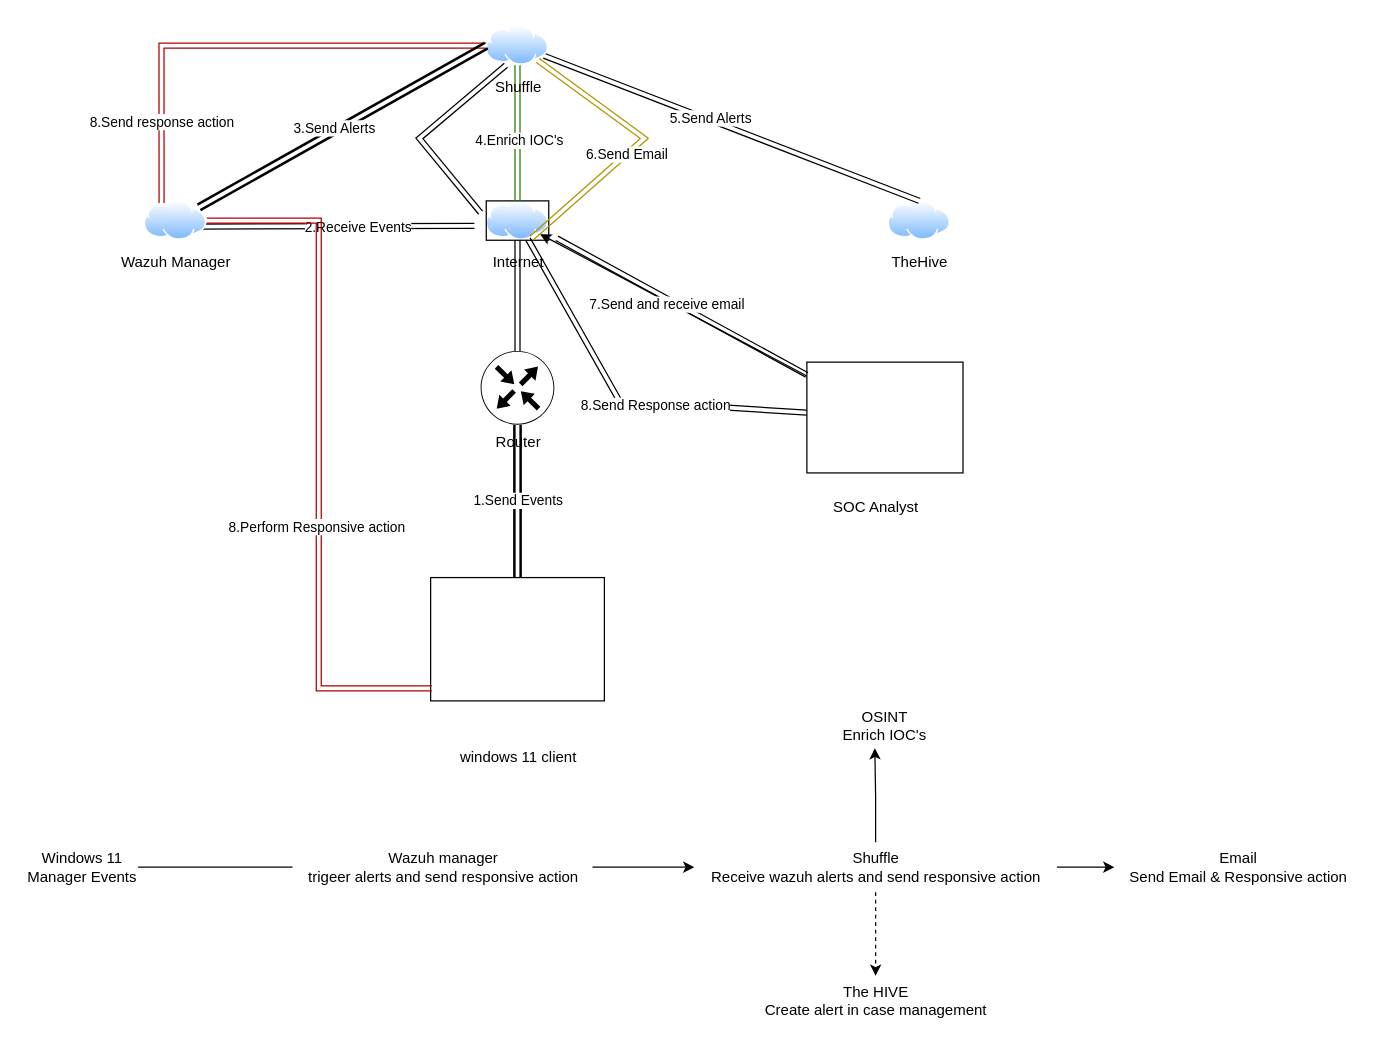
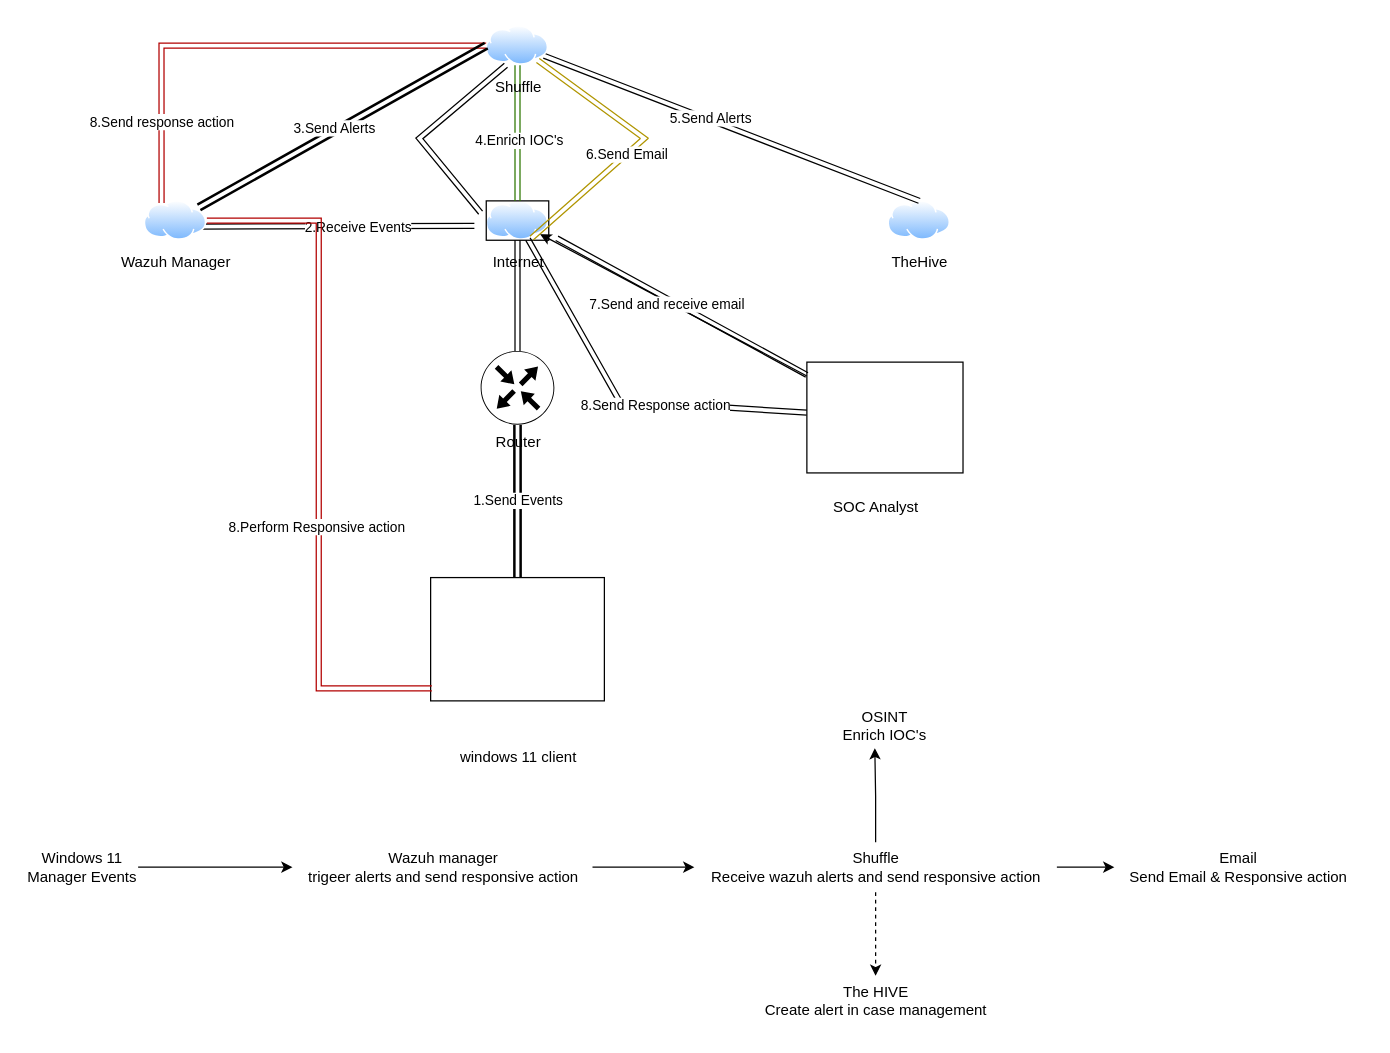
(286, 867) -> (283, 867)
